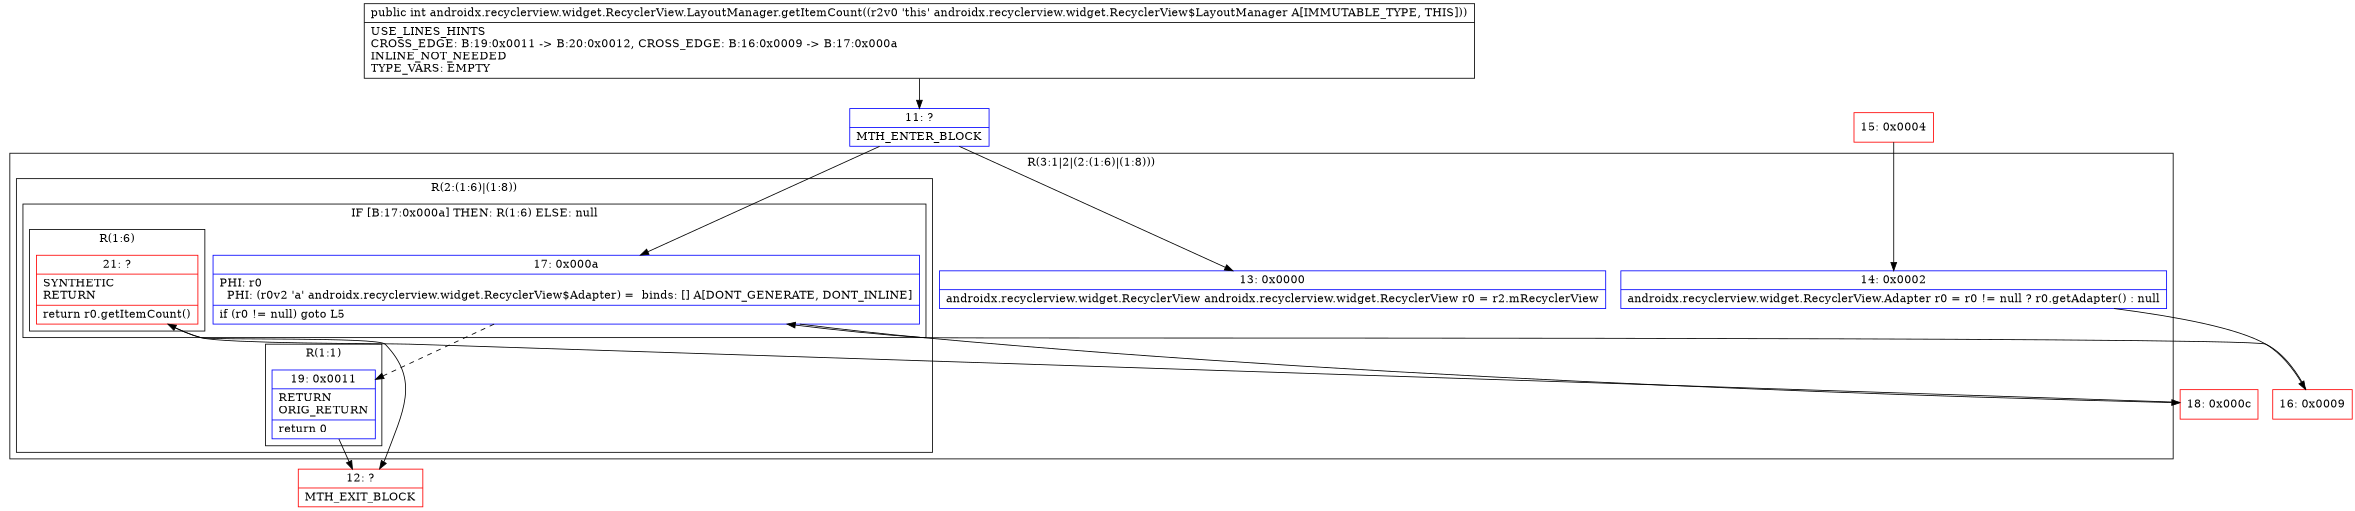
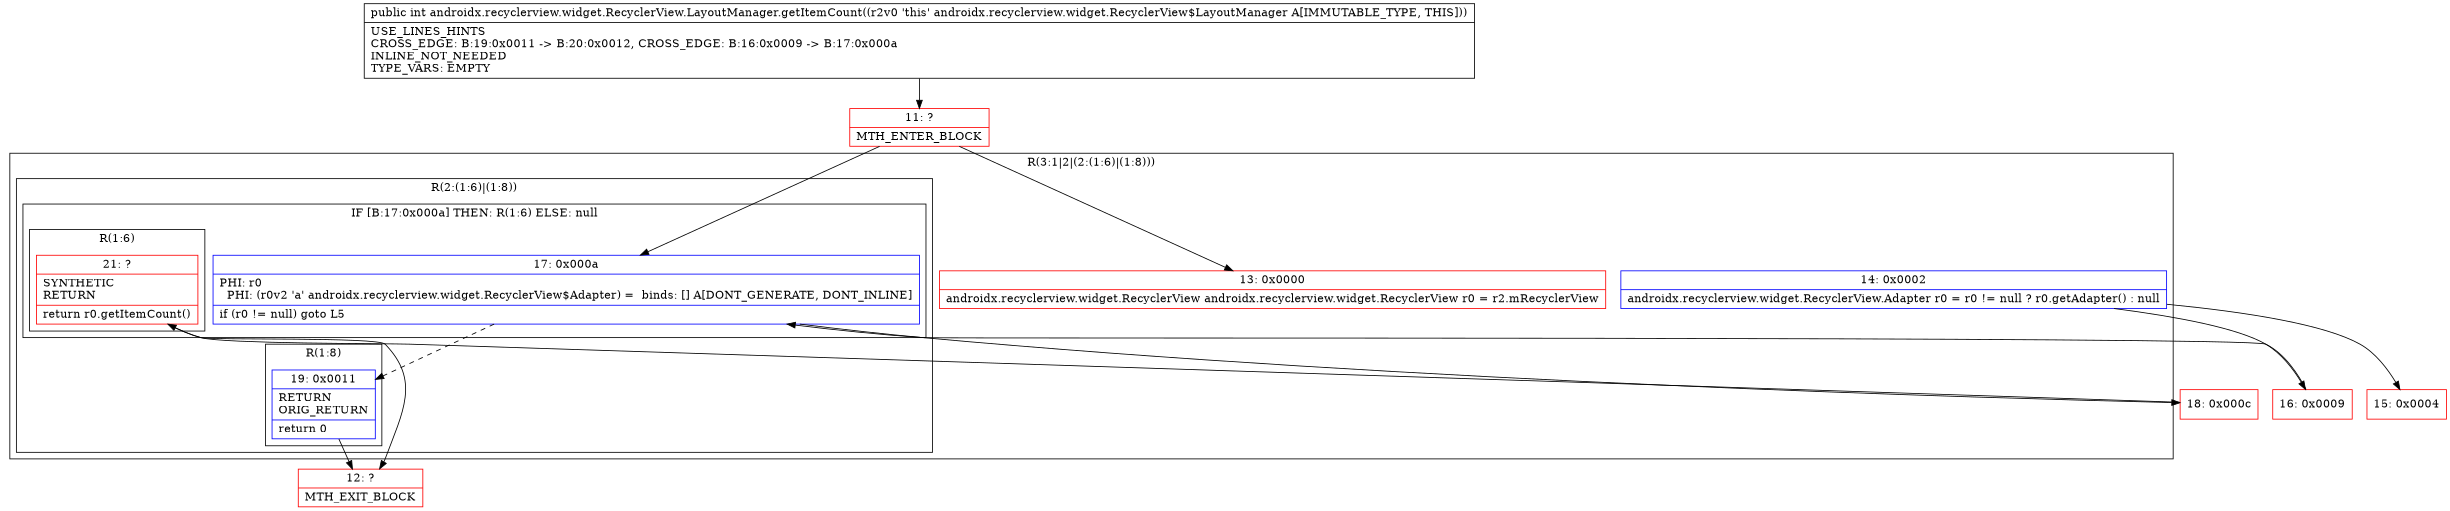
(919, 127) -> (919, 127)
(1894, 202) -> (2291, 322)
(1273, 290) -> (1273, 290)
(324, 354) -> (324, 354)
